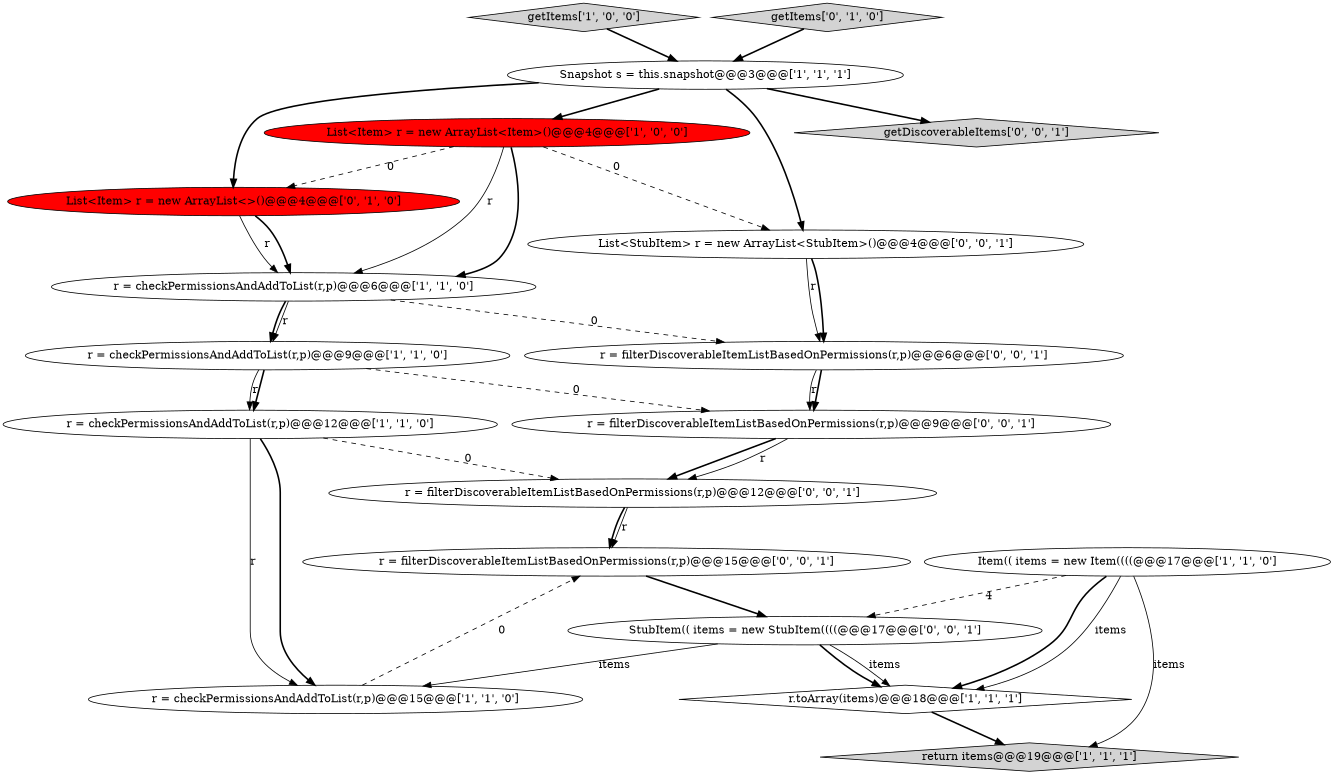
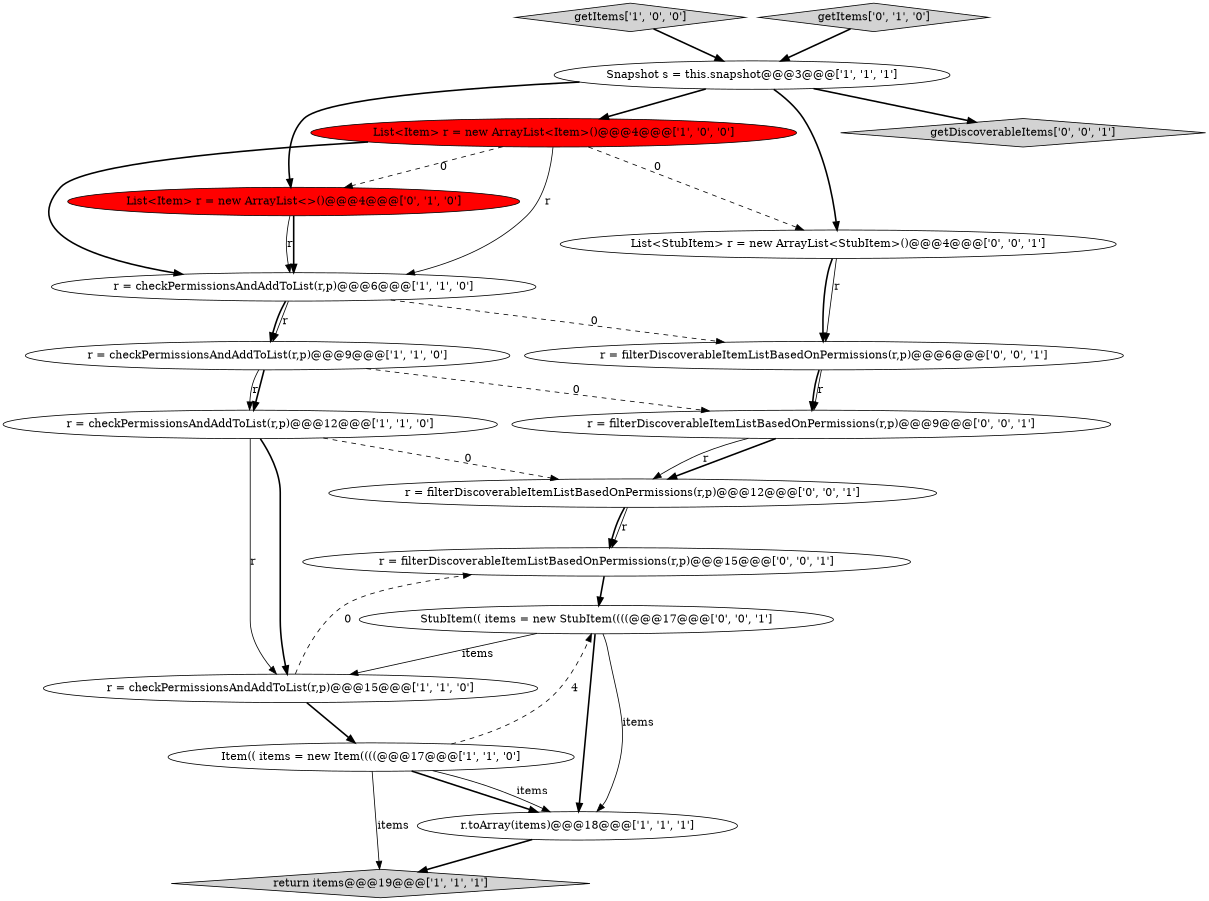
(905, 699) -> (577, 826)
none -> (328, 720)
